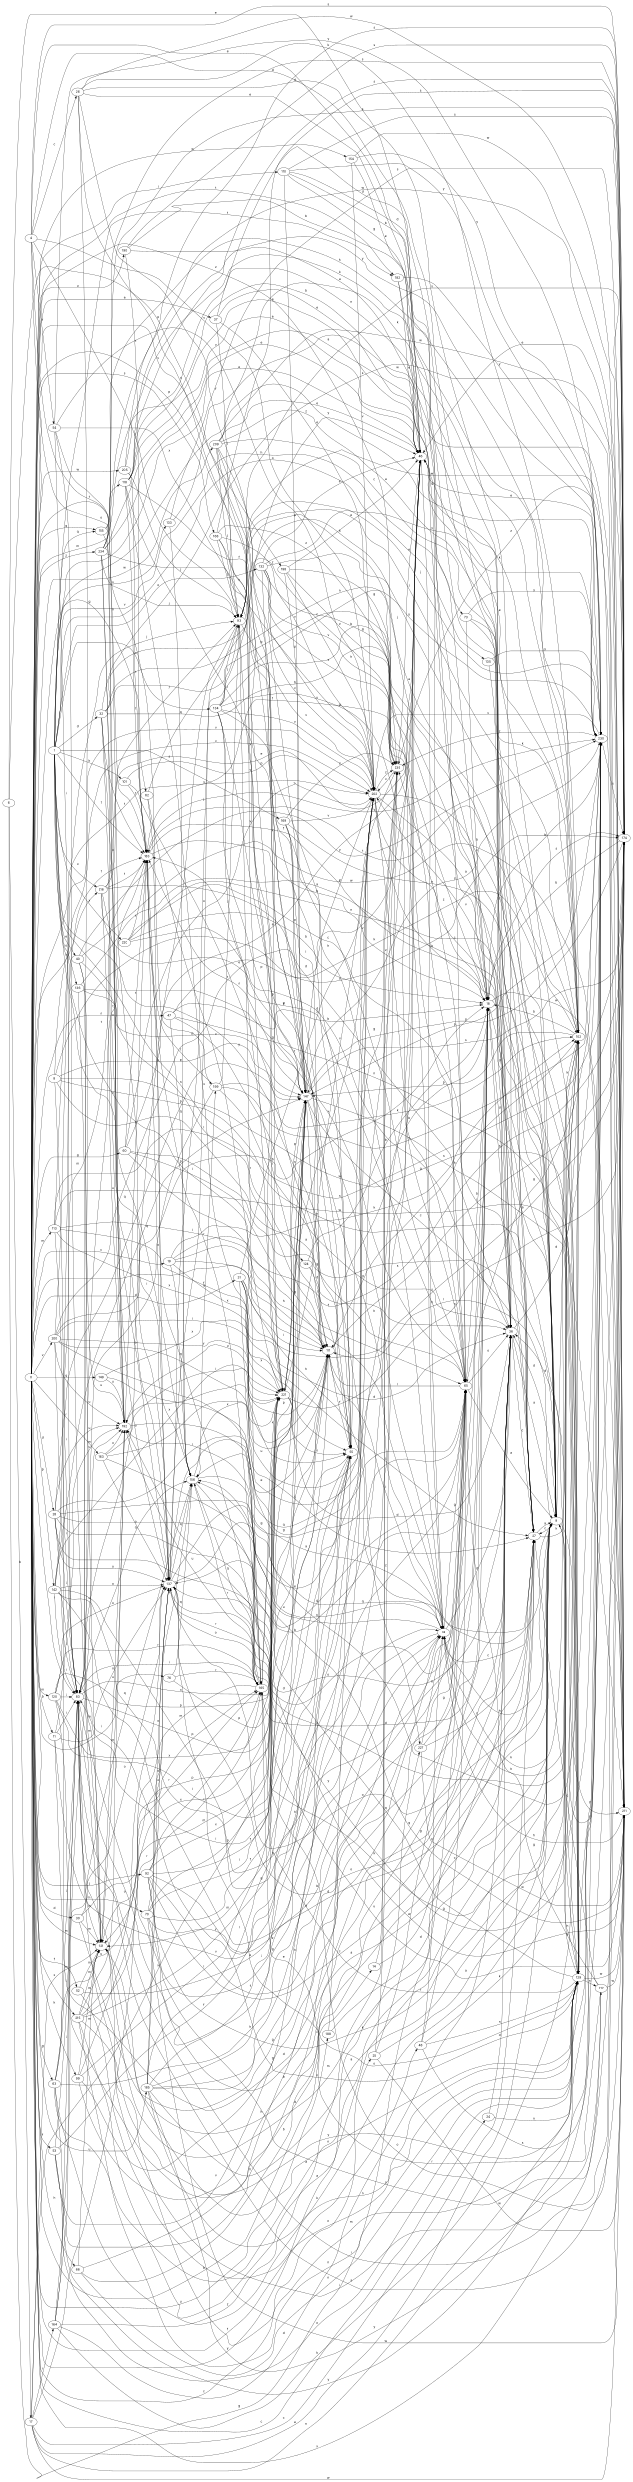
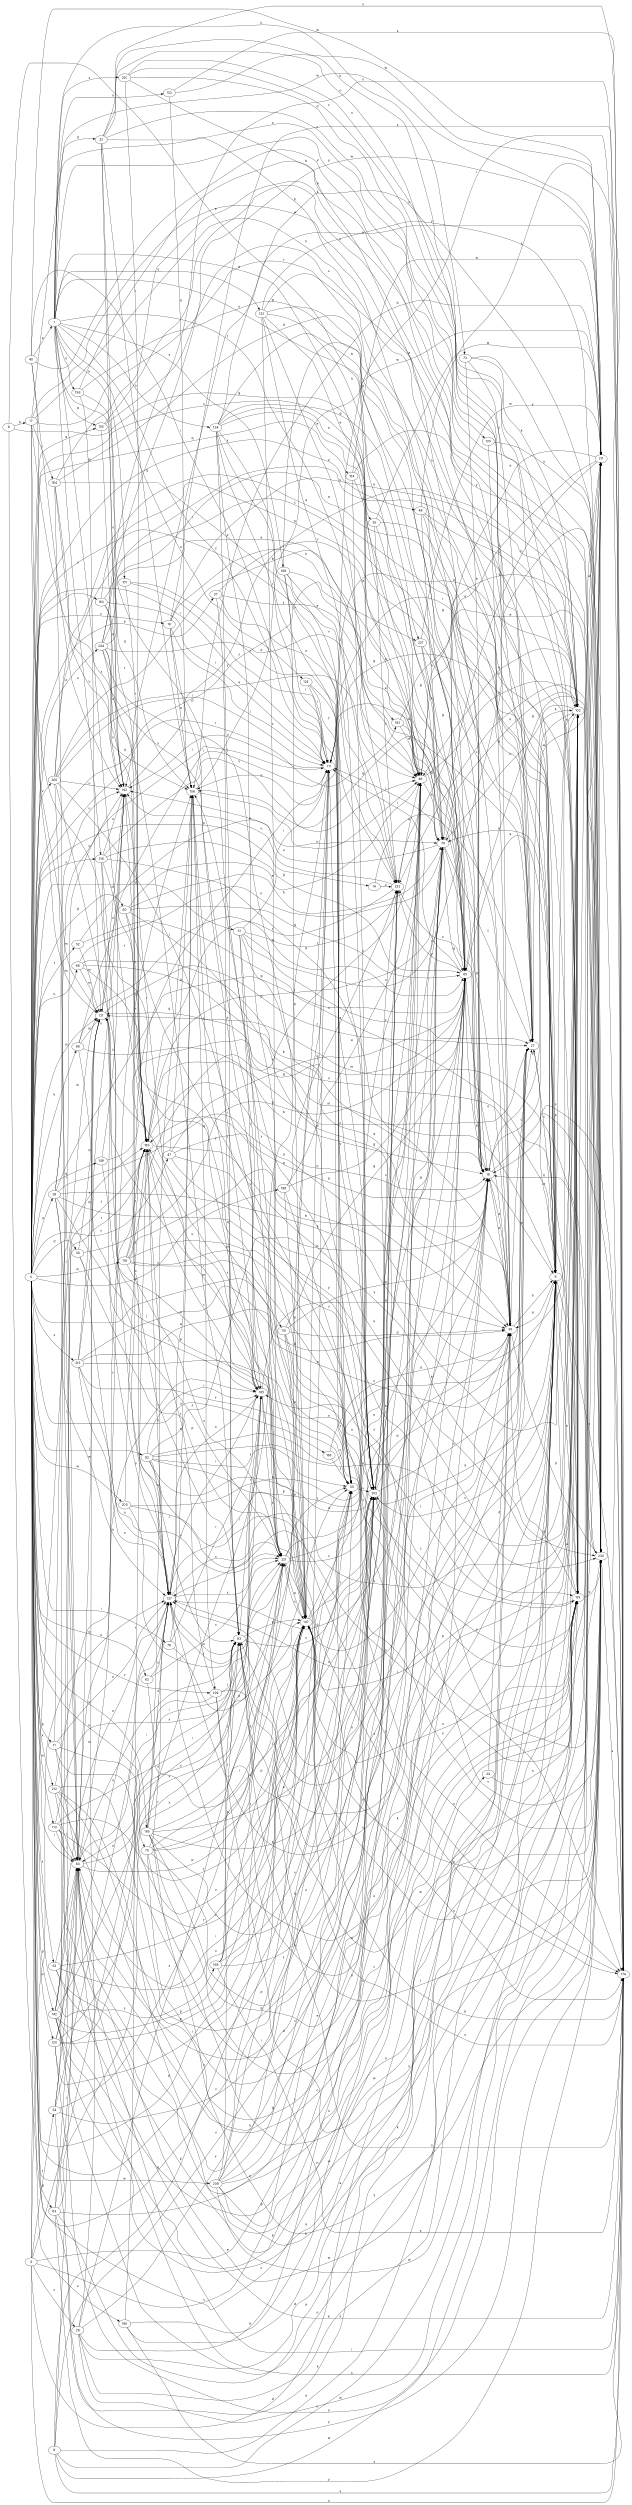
(558, 62) -> (480, 599)
(56, 856) -> (42, 342)
none -> (420, 944)
(291, 957) -> (223, 1216)
(589, 1983) -> (349, 2050)
